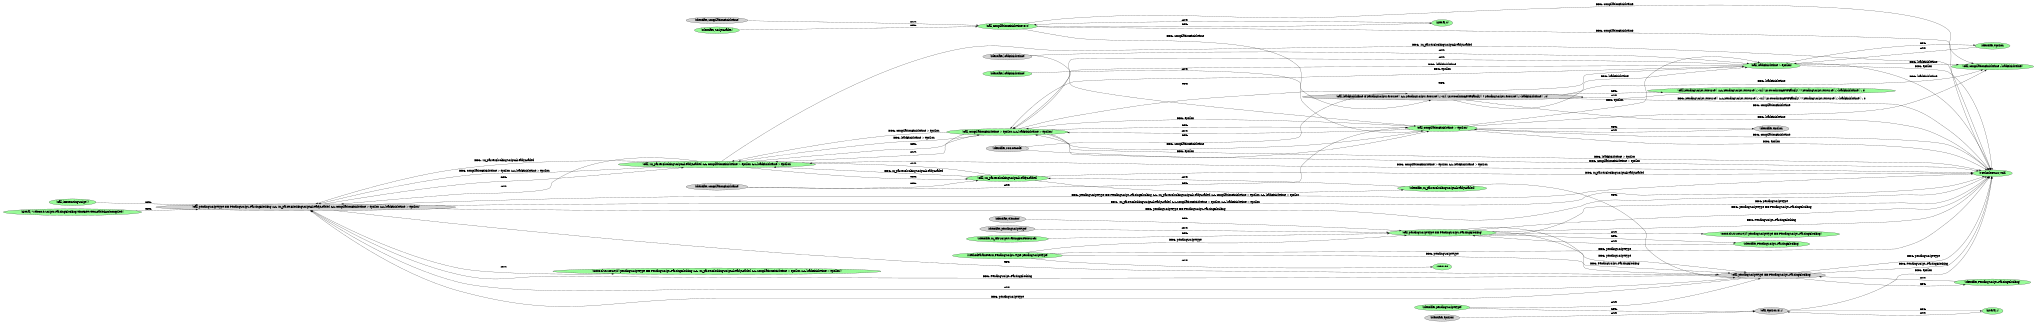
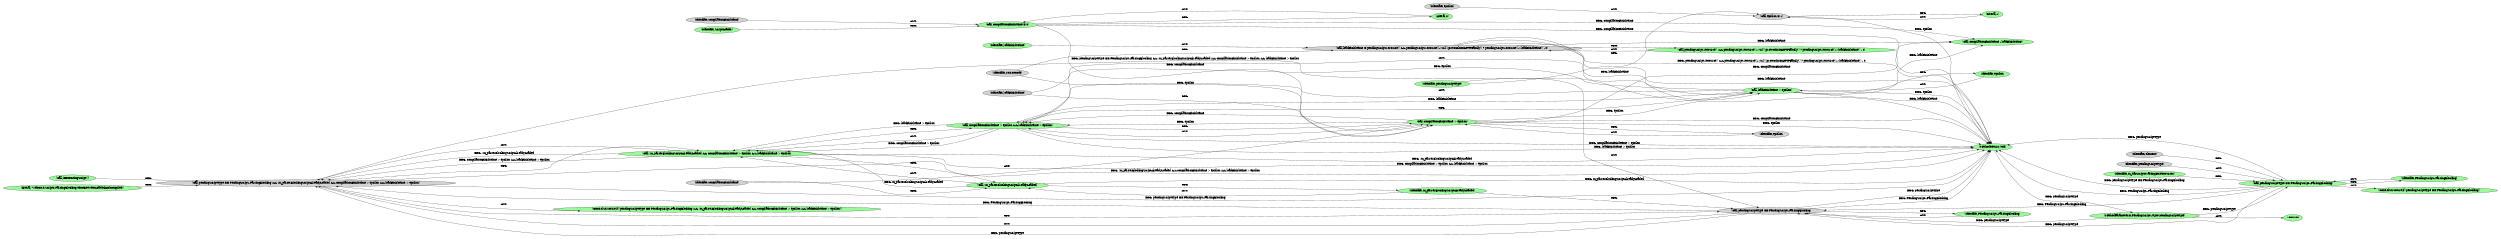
(1533, 251) -> (2052, 201)
